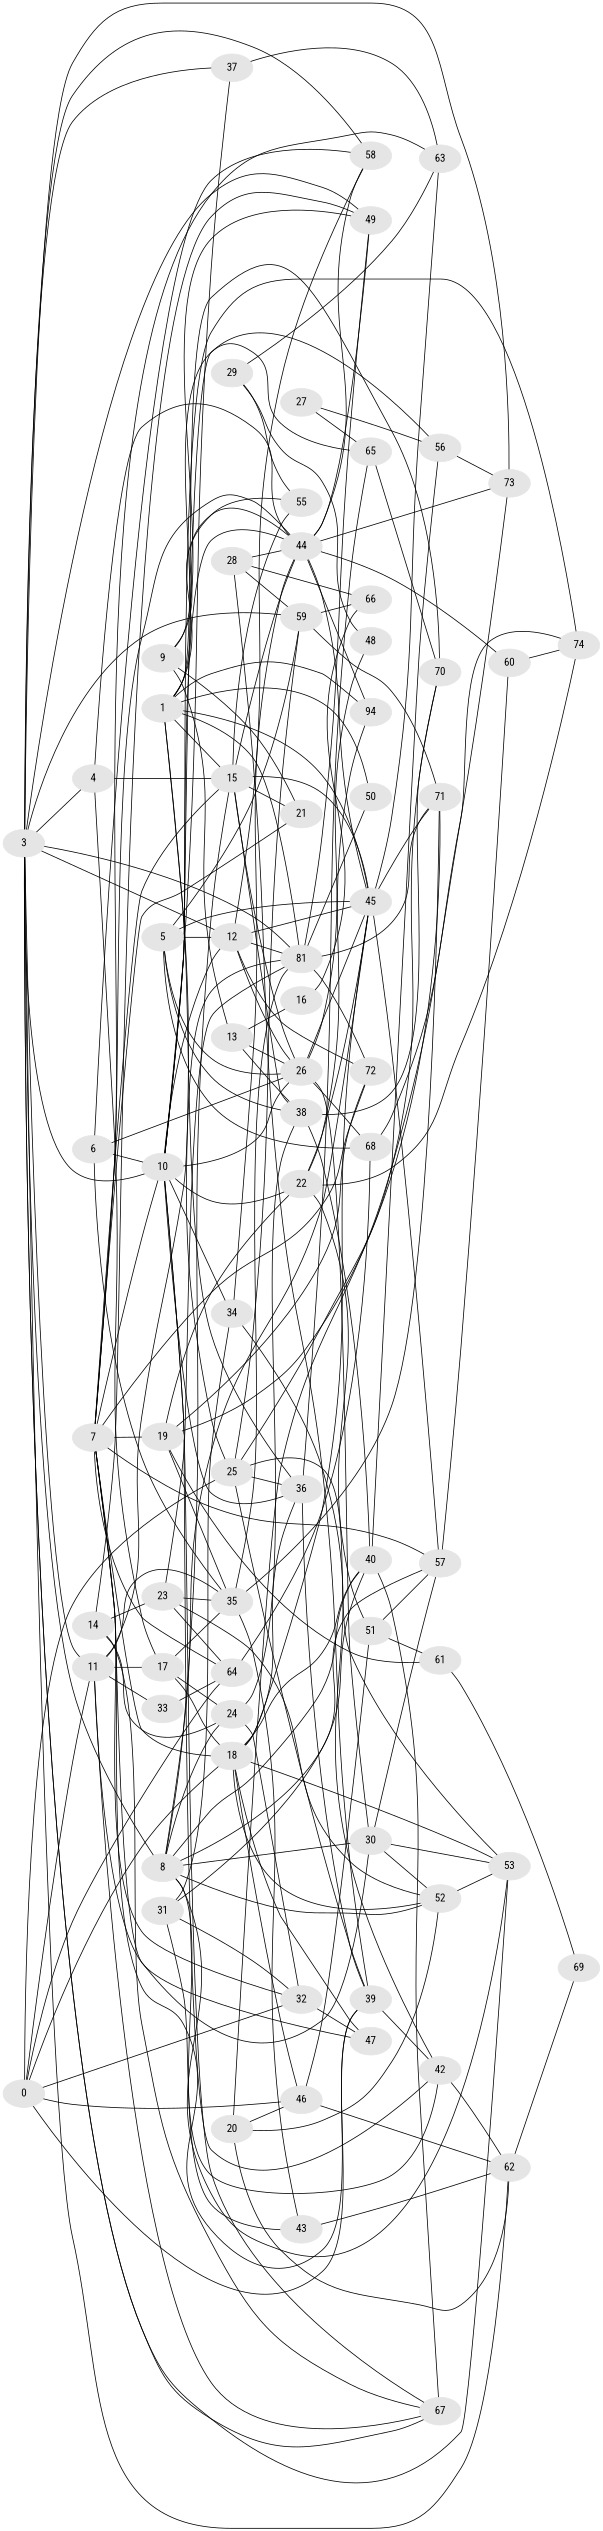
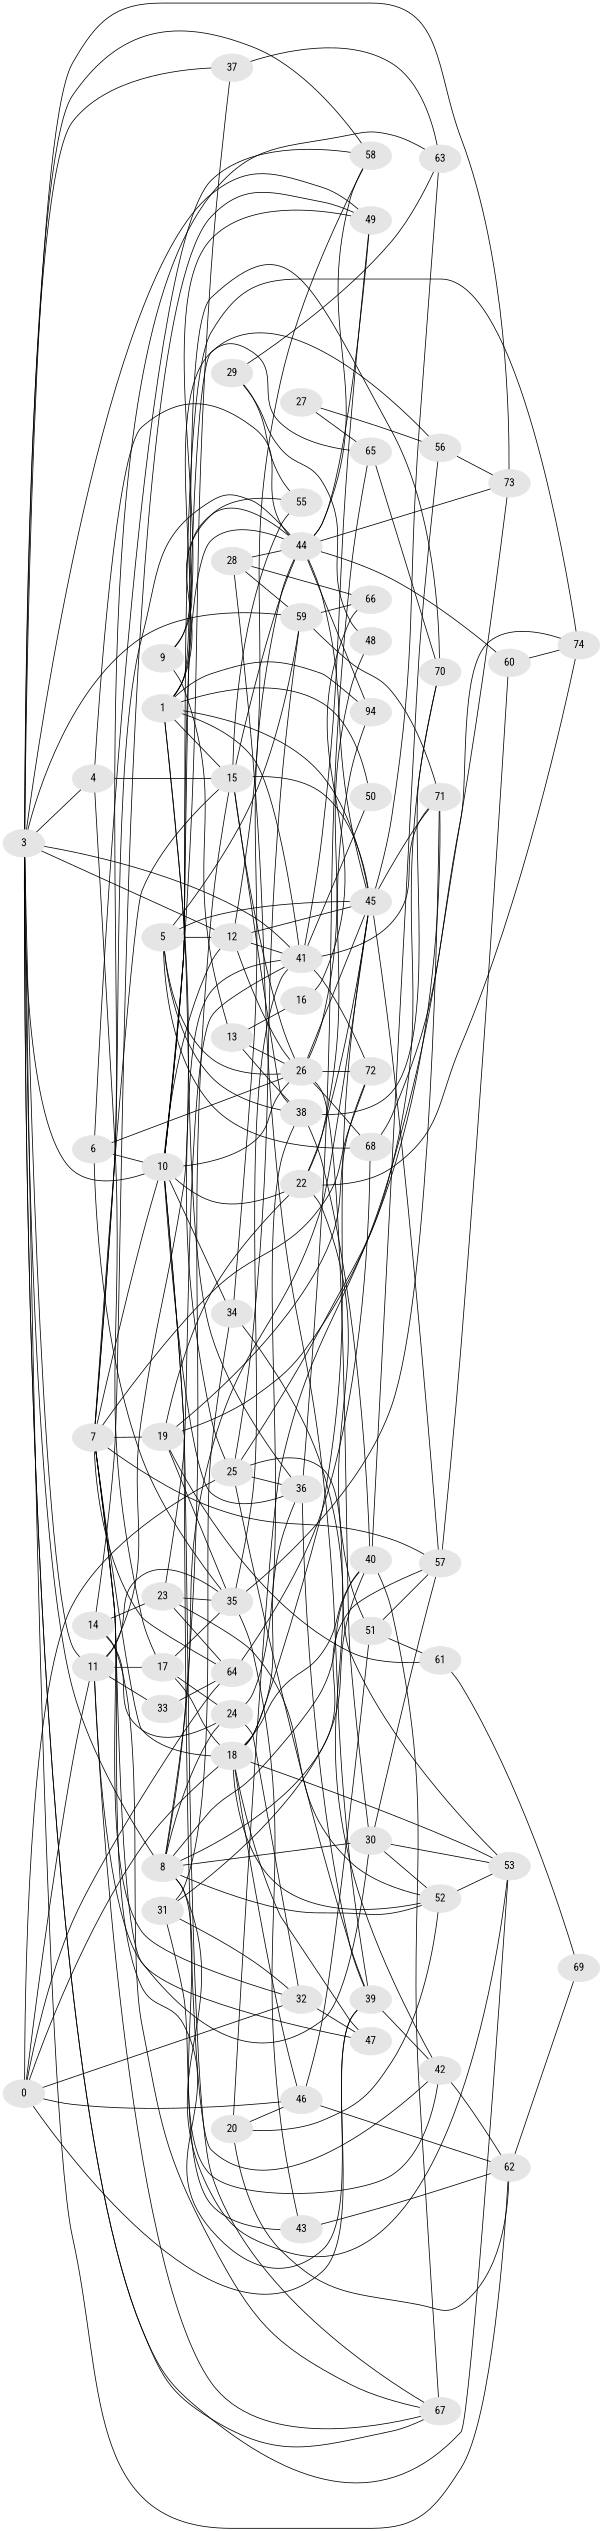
(301, 814) -> none
(301, 959) -> (301, 959)
(288, 1027) -> (336, 1071)
